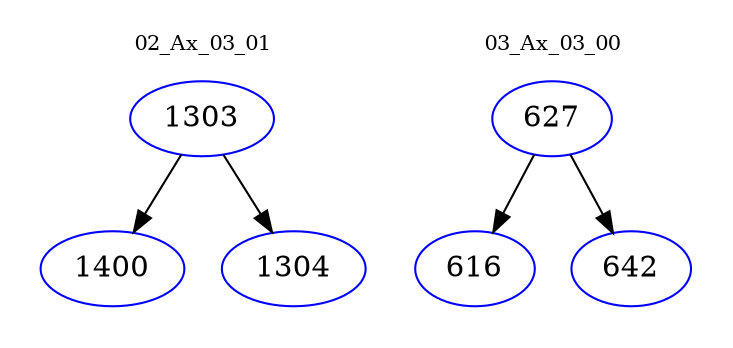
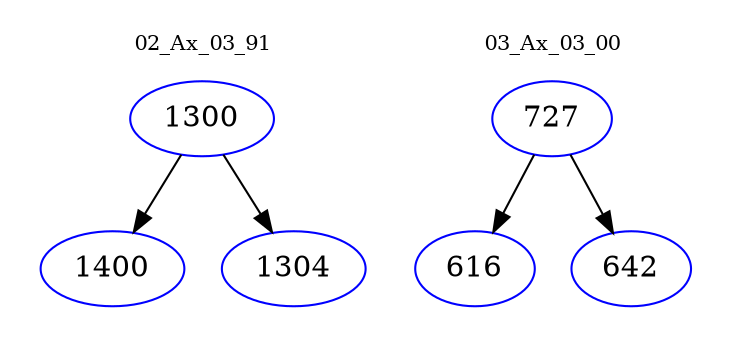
(203, 45) -> (203, 45)
(202, 119) -> (202, 119)
(552, 119) -> (552, 119)
